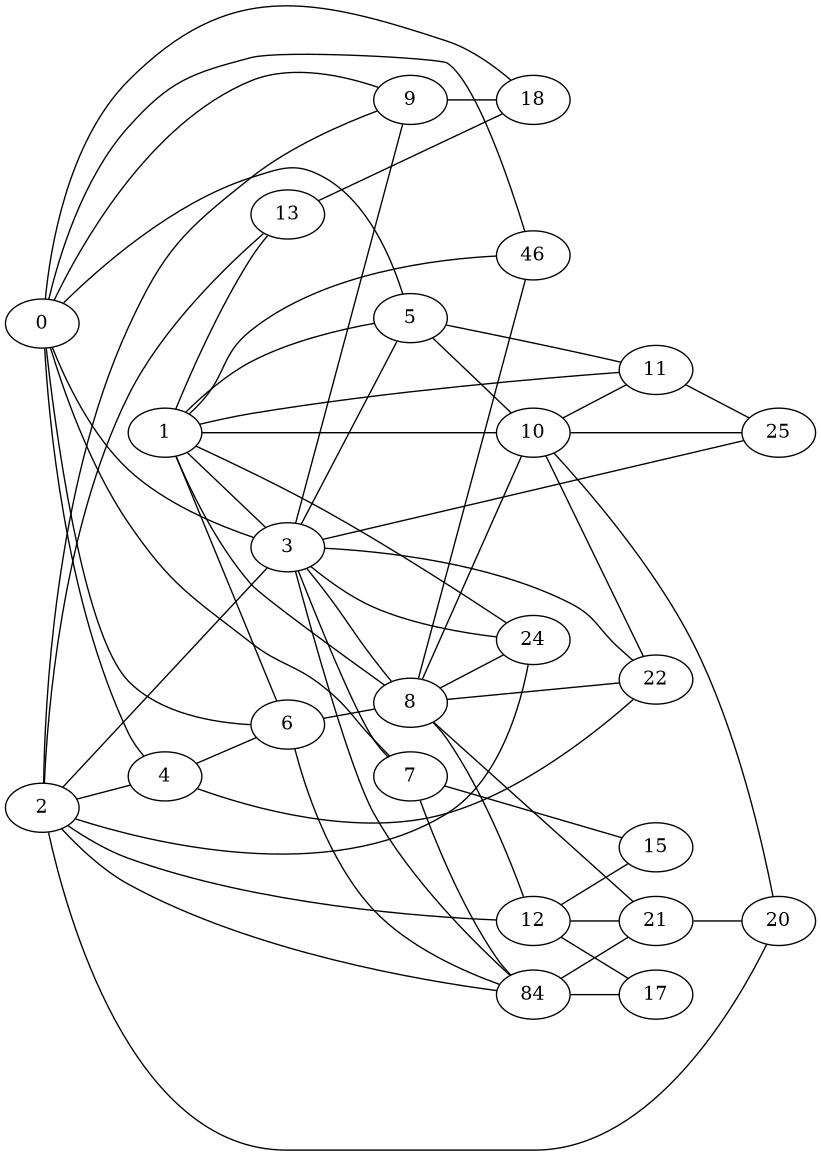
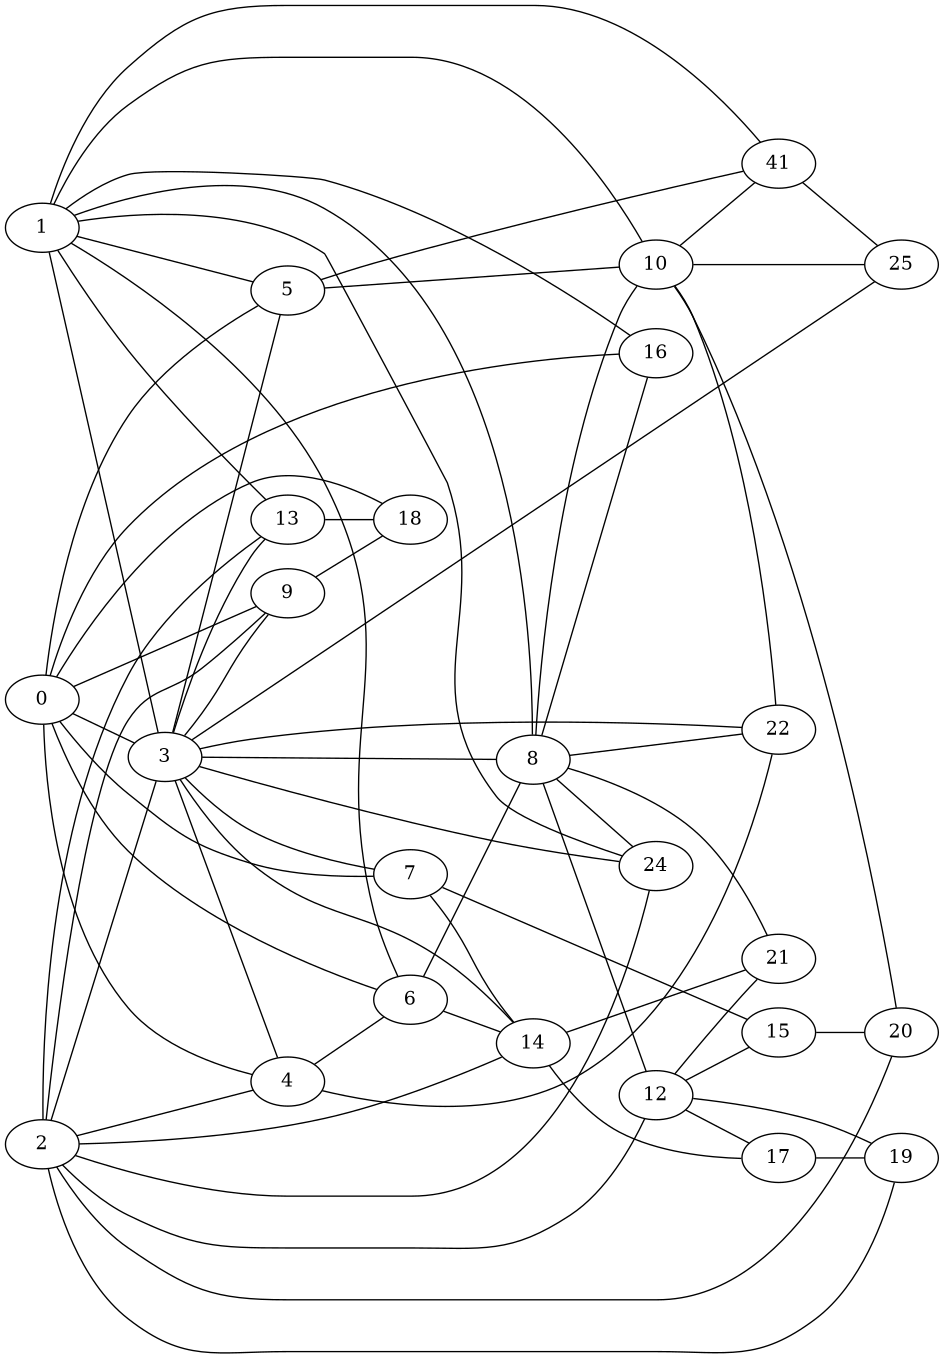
(533, 255) -> (656, 353)
(656, 370) -> (779, 164)
none -> (209, 637)
none -> (221, 905)
(718, 921) -> (840, 1032)
(533, 995) -> (533, 1043)
none -> (902, 1158)
